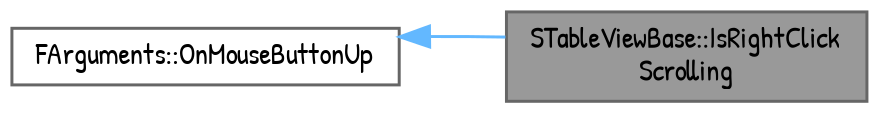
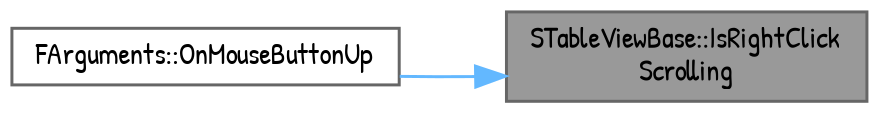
(468, 37) -> (437, 77)
